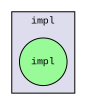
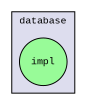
(43, 21) -> (43, 21)
